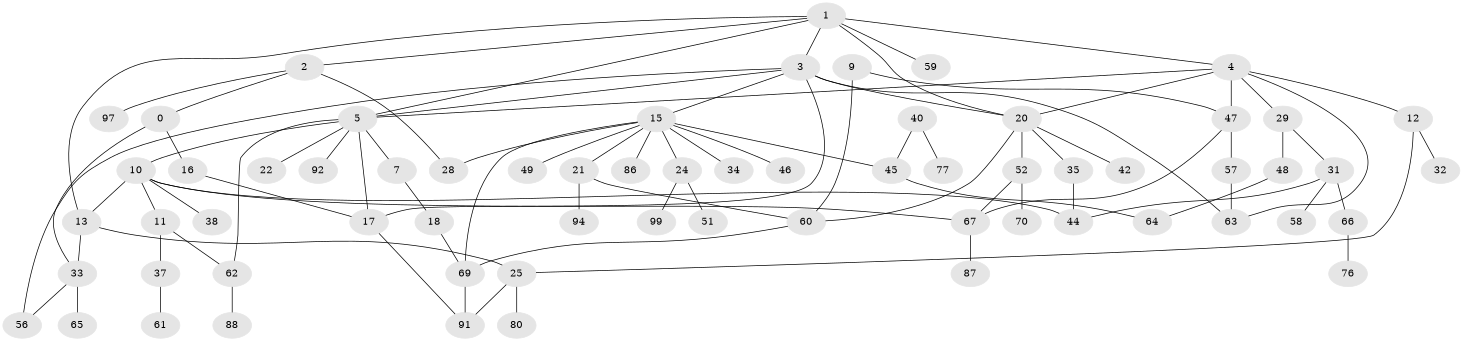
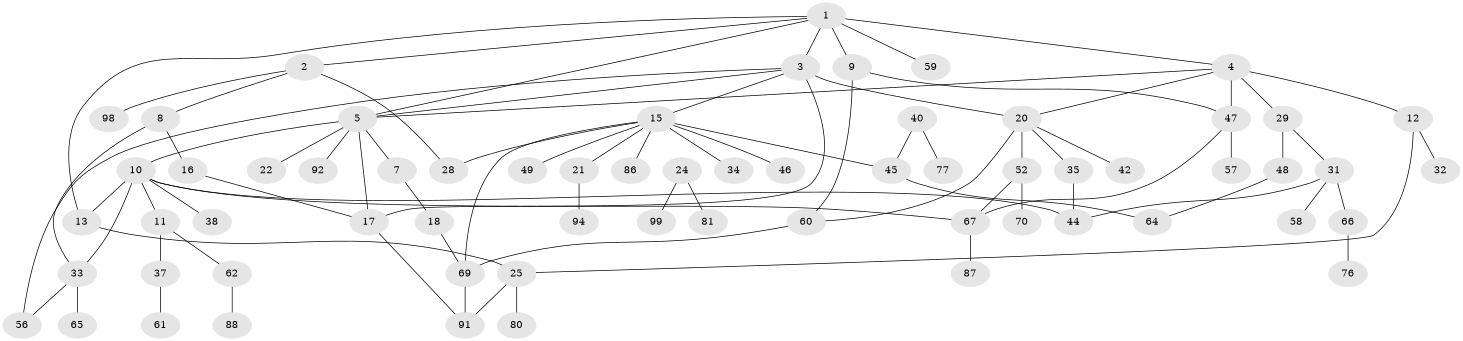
(894, 71) -> (839, 42)
(109, 119) -> (109, 119)
(161, 119) -> (161, 119)
(669, 145) -> none
(242, 156) -> none
(680, 199) -> none
(708, 222) -> (708, 222)
(1231, 222) -> none
(80, 248) -> (113, 225)
